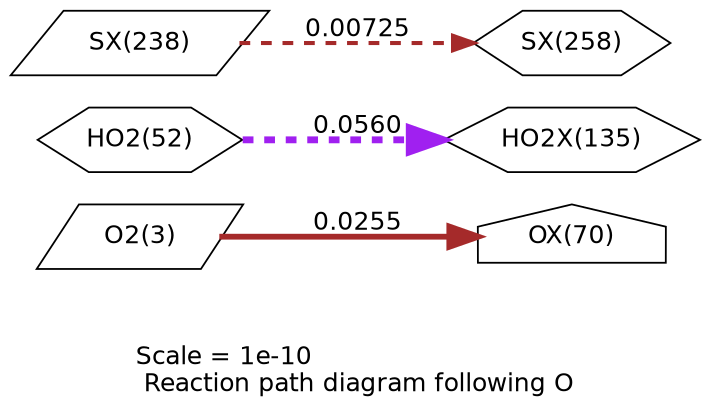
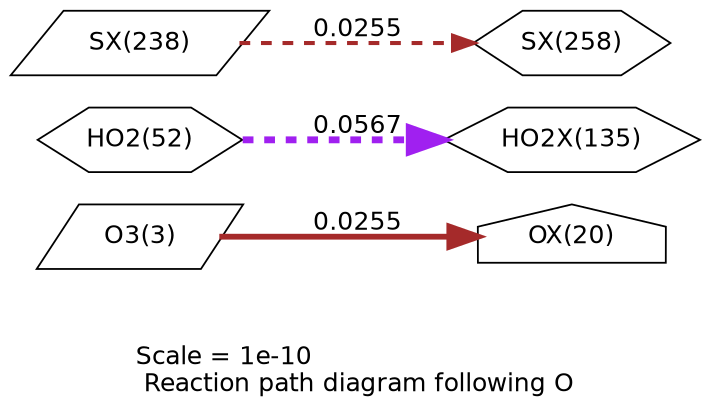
(354, 30) -> (354, 30)
(354, 126) -> (354, 126)
(140, 237) -> (140, 237)
(572, 237) -> (572, 237)
